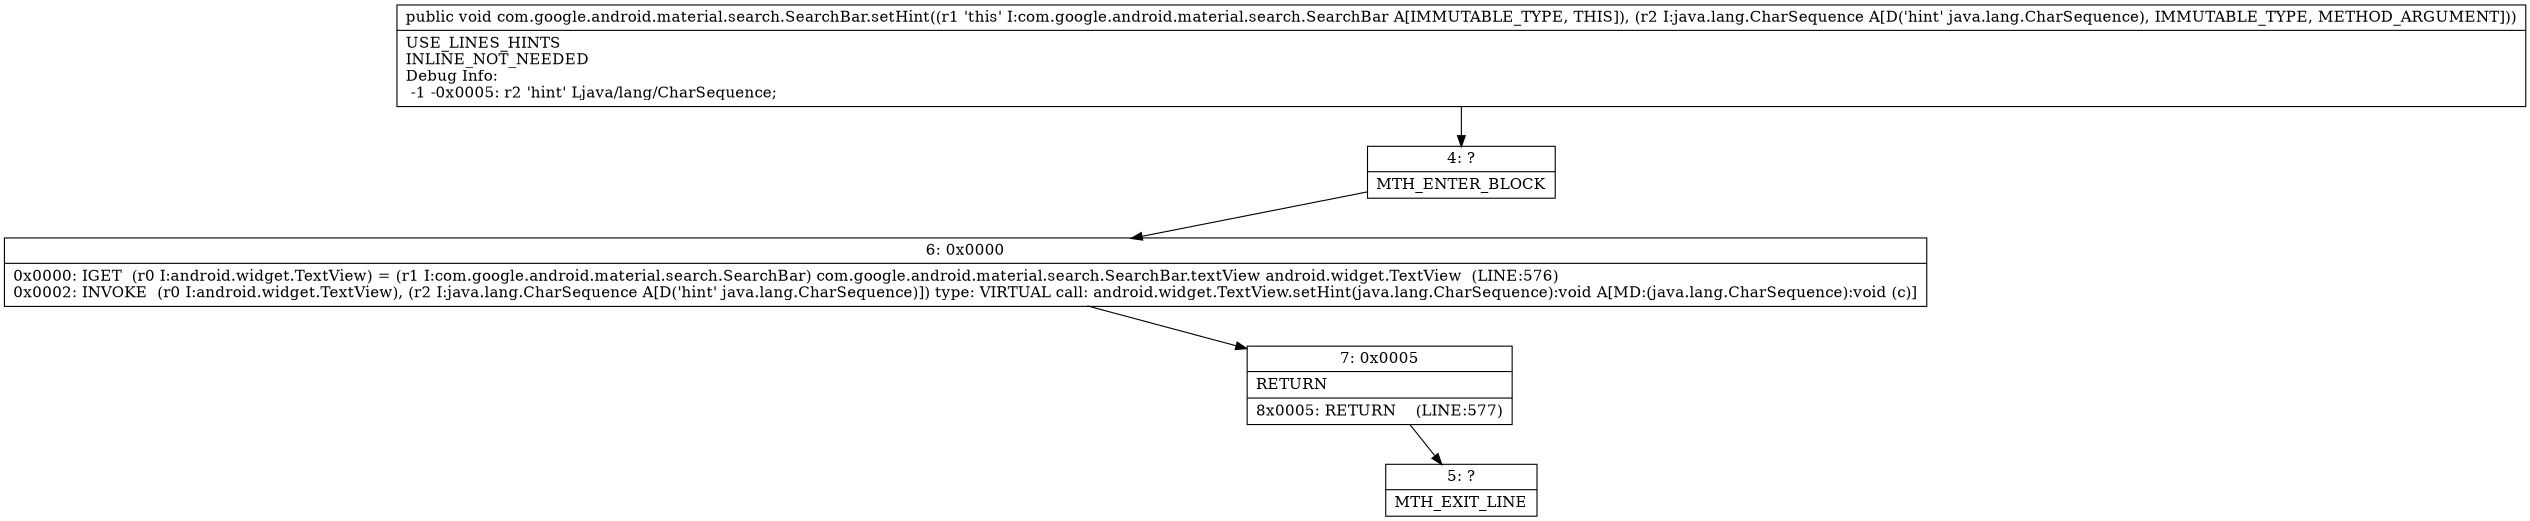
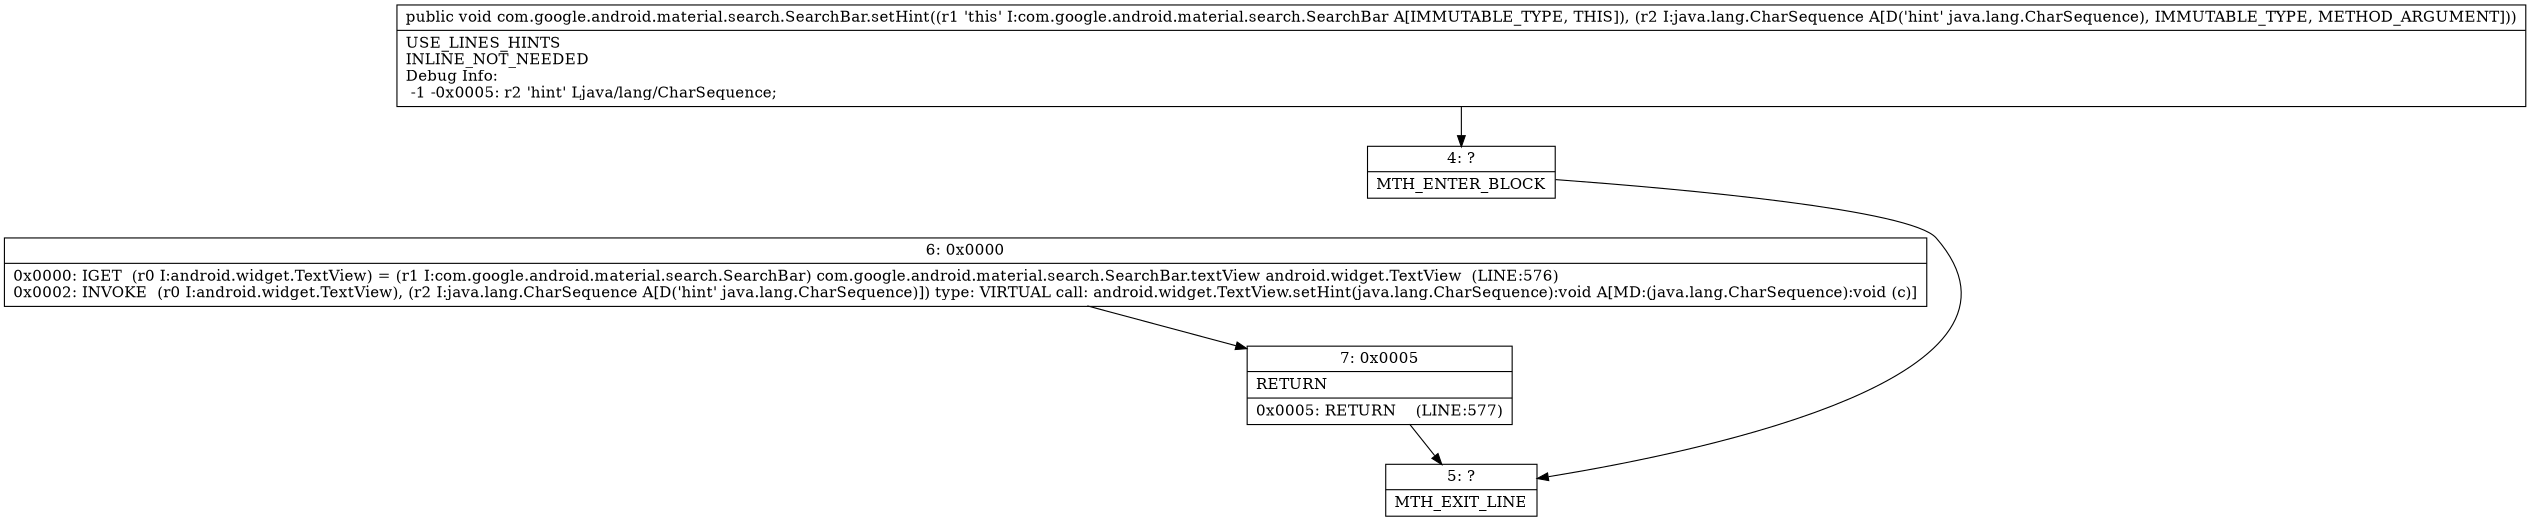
(1255, 214) -> (1956, 305)
(1380, 411) -> (1380, 411)
